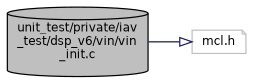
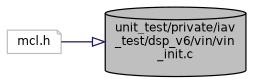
(164, 42) -> (77, 42)
